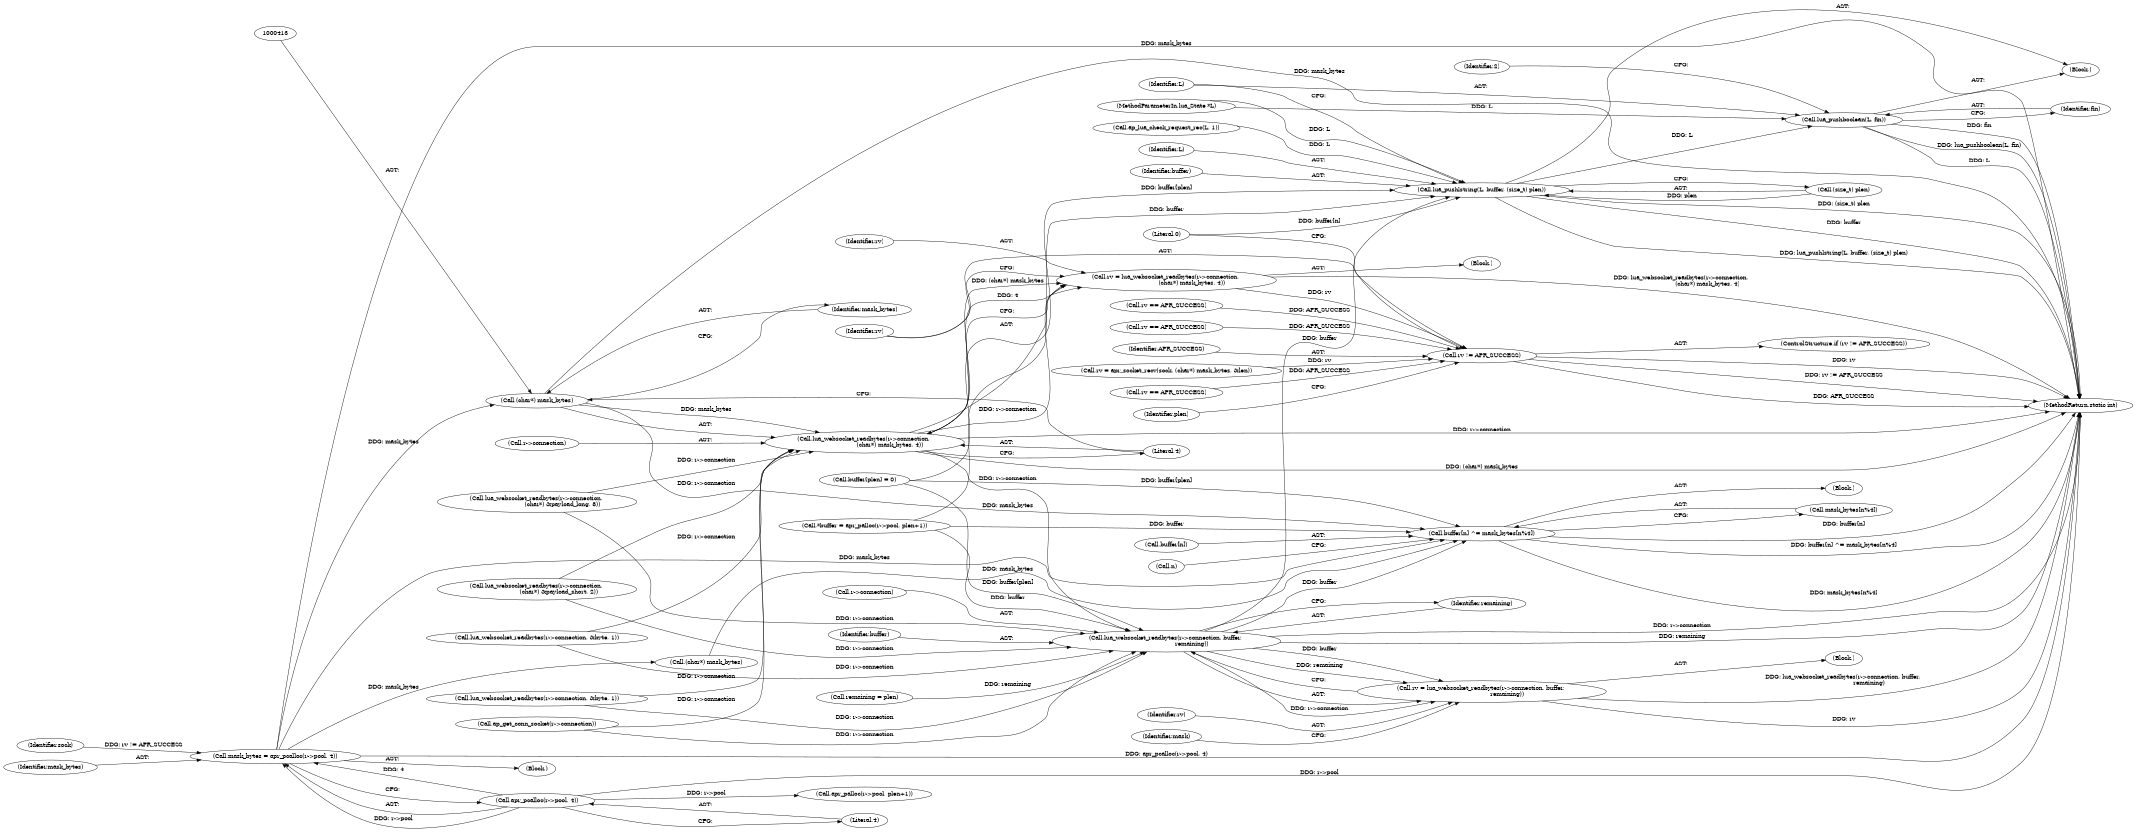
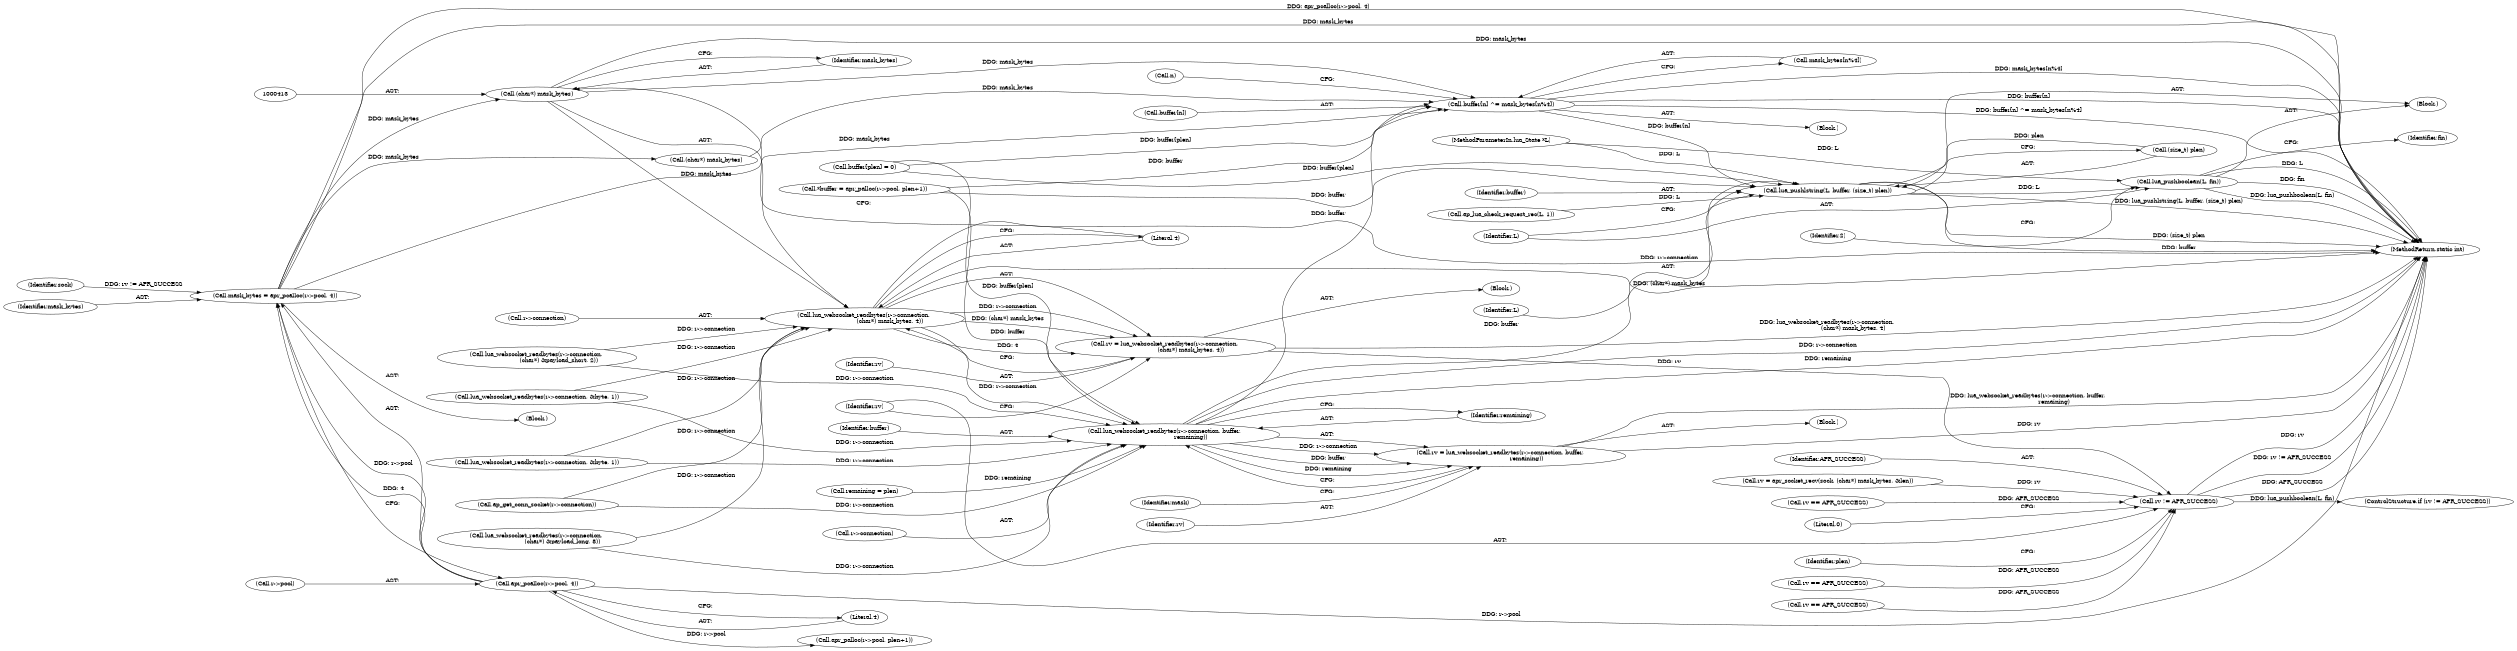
(1970, 109) -> none
(1324, 228) -> (1654, 133)
(1682, 344) -> (2292, 499)
none -> (275, 584)
